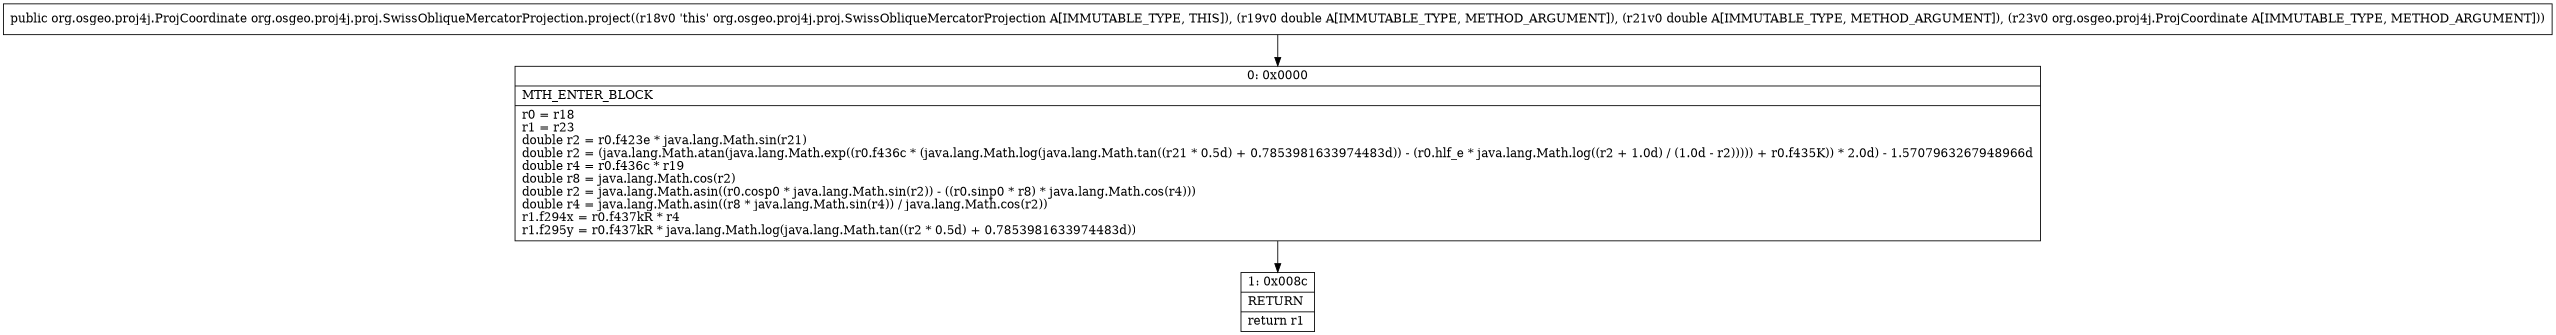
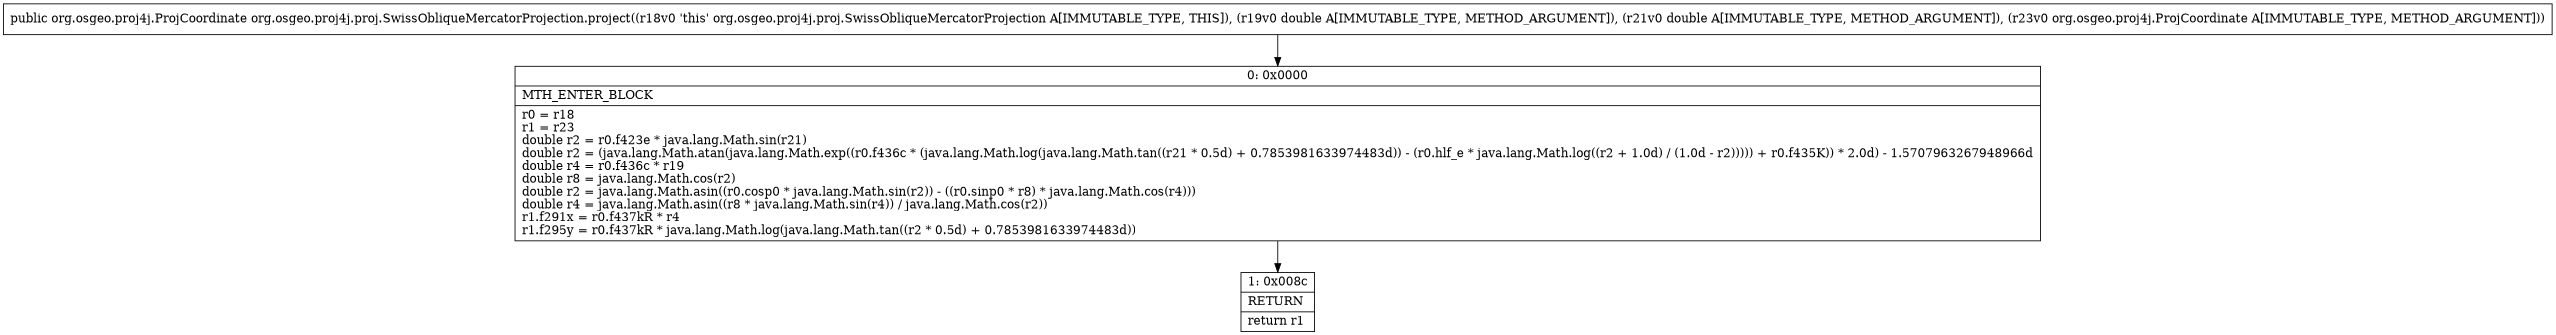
(601, 218) -> (601, 218)
